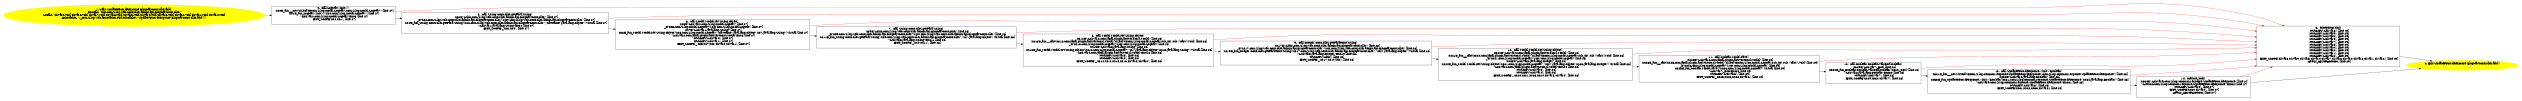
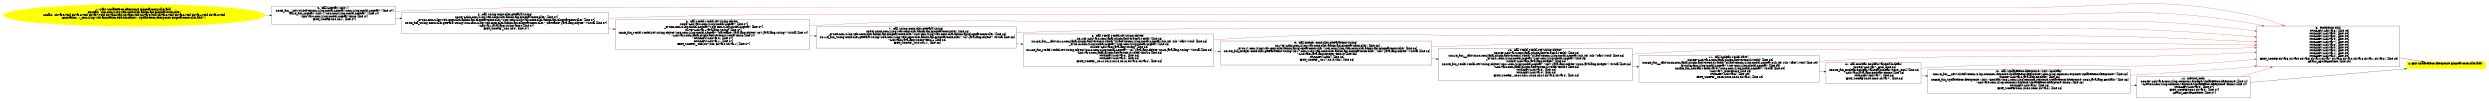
(2463, 65) -> (2446, 65)
